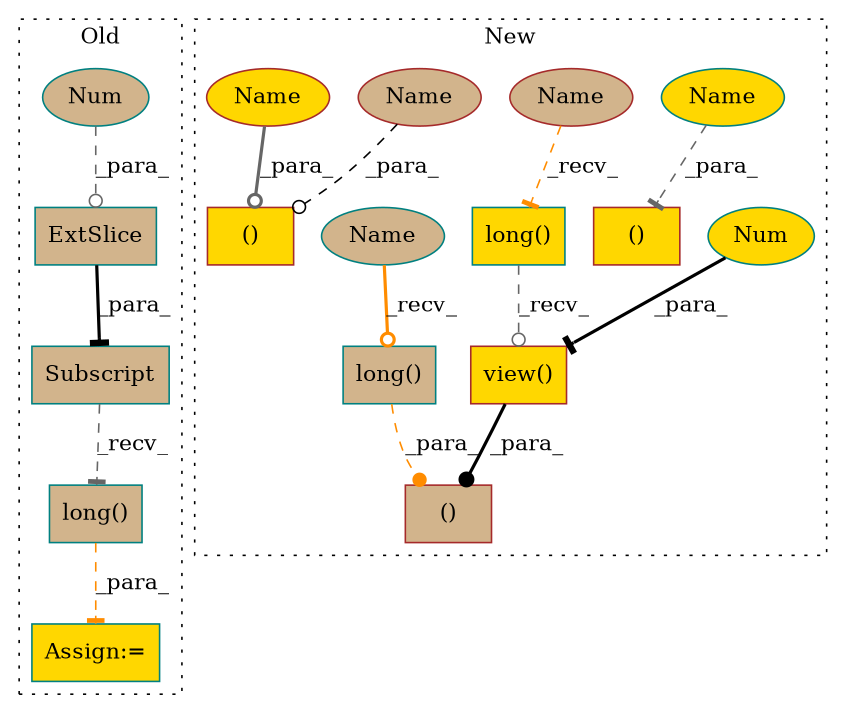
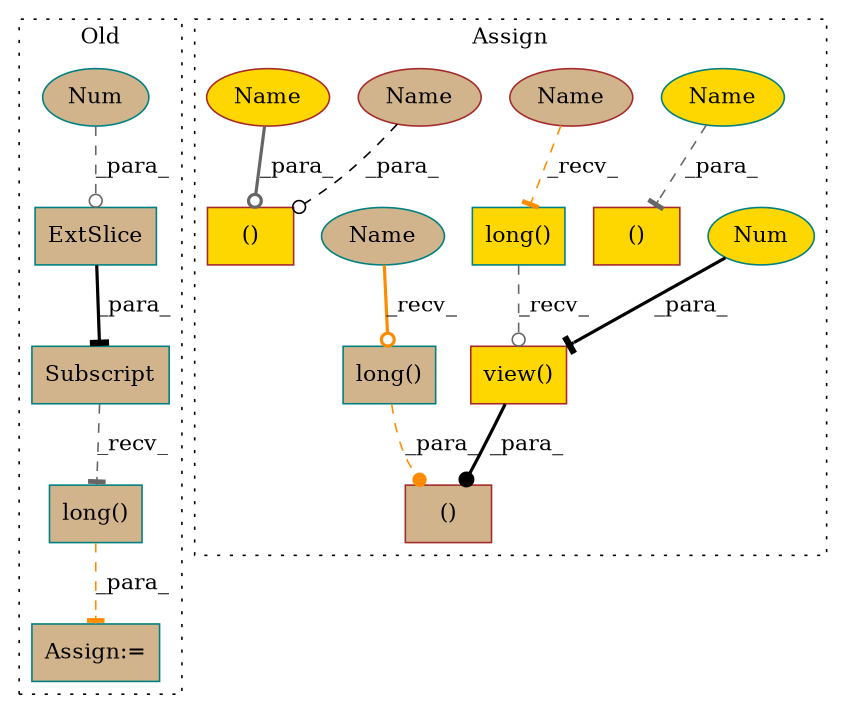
(511, 38) -> (511, 38)
(96, 653) -> (96, 653)
